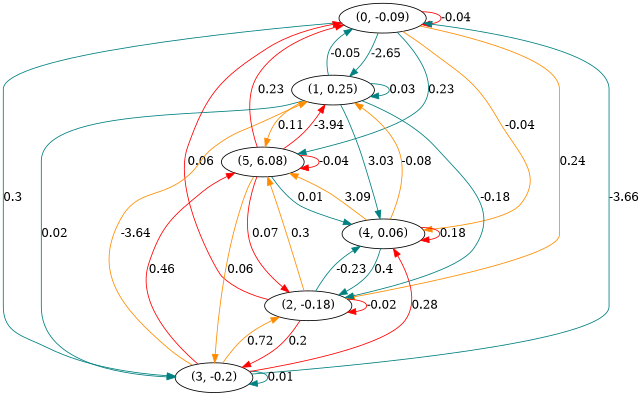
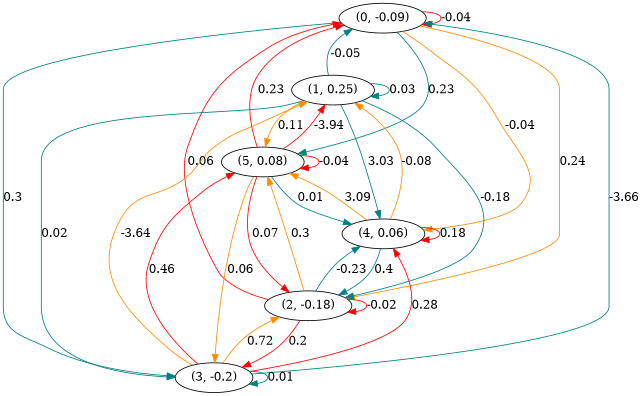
(369, 53) -> none
(263, 162) -> (263, 162)
